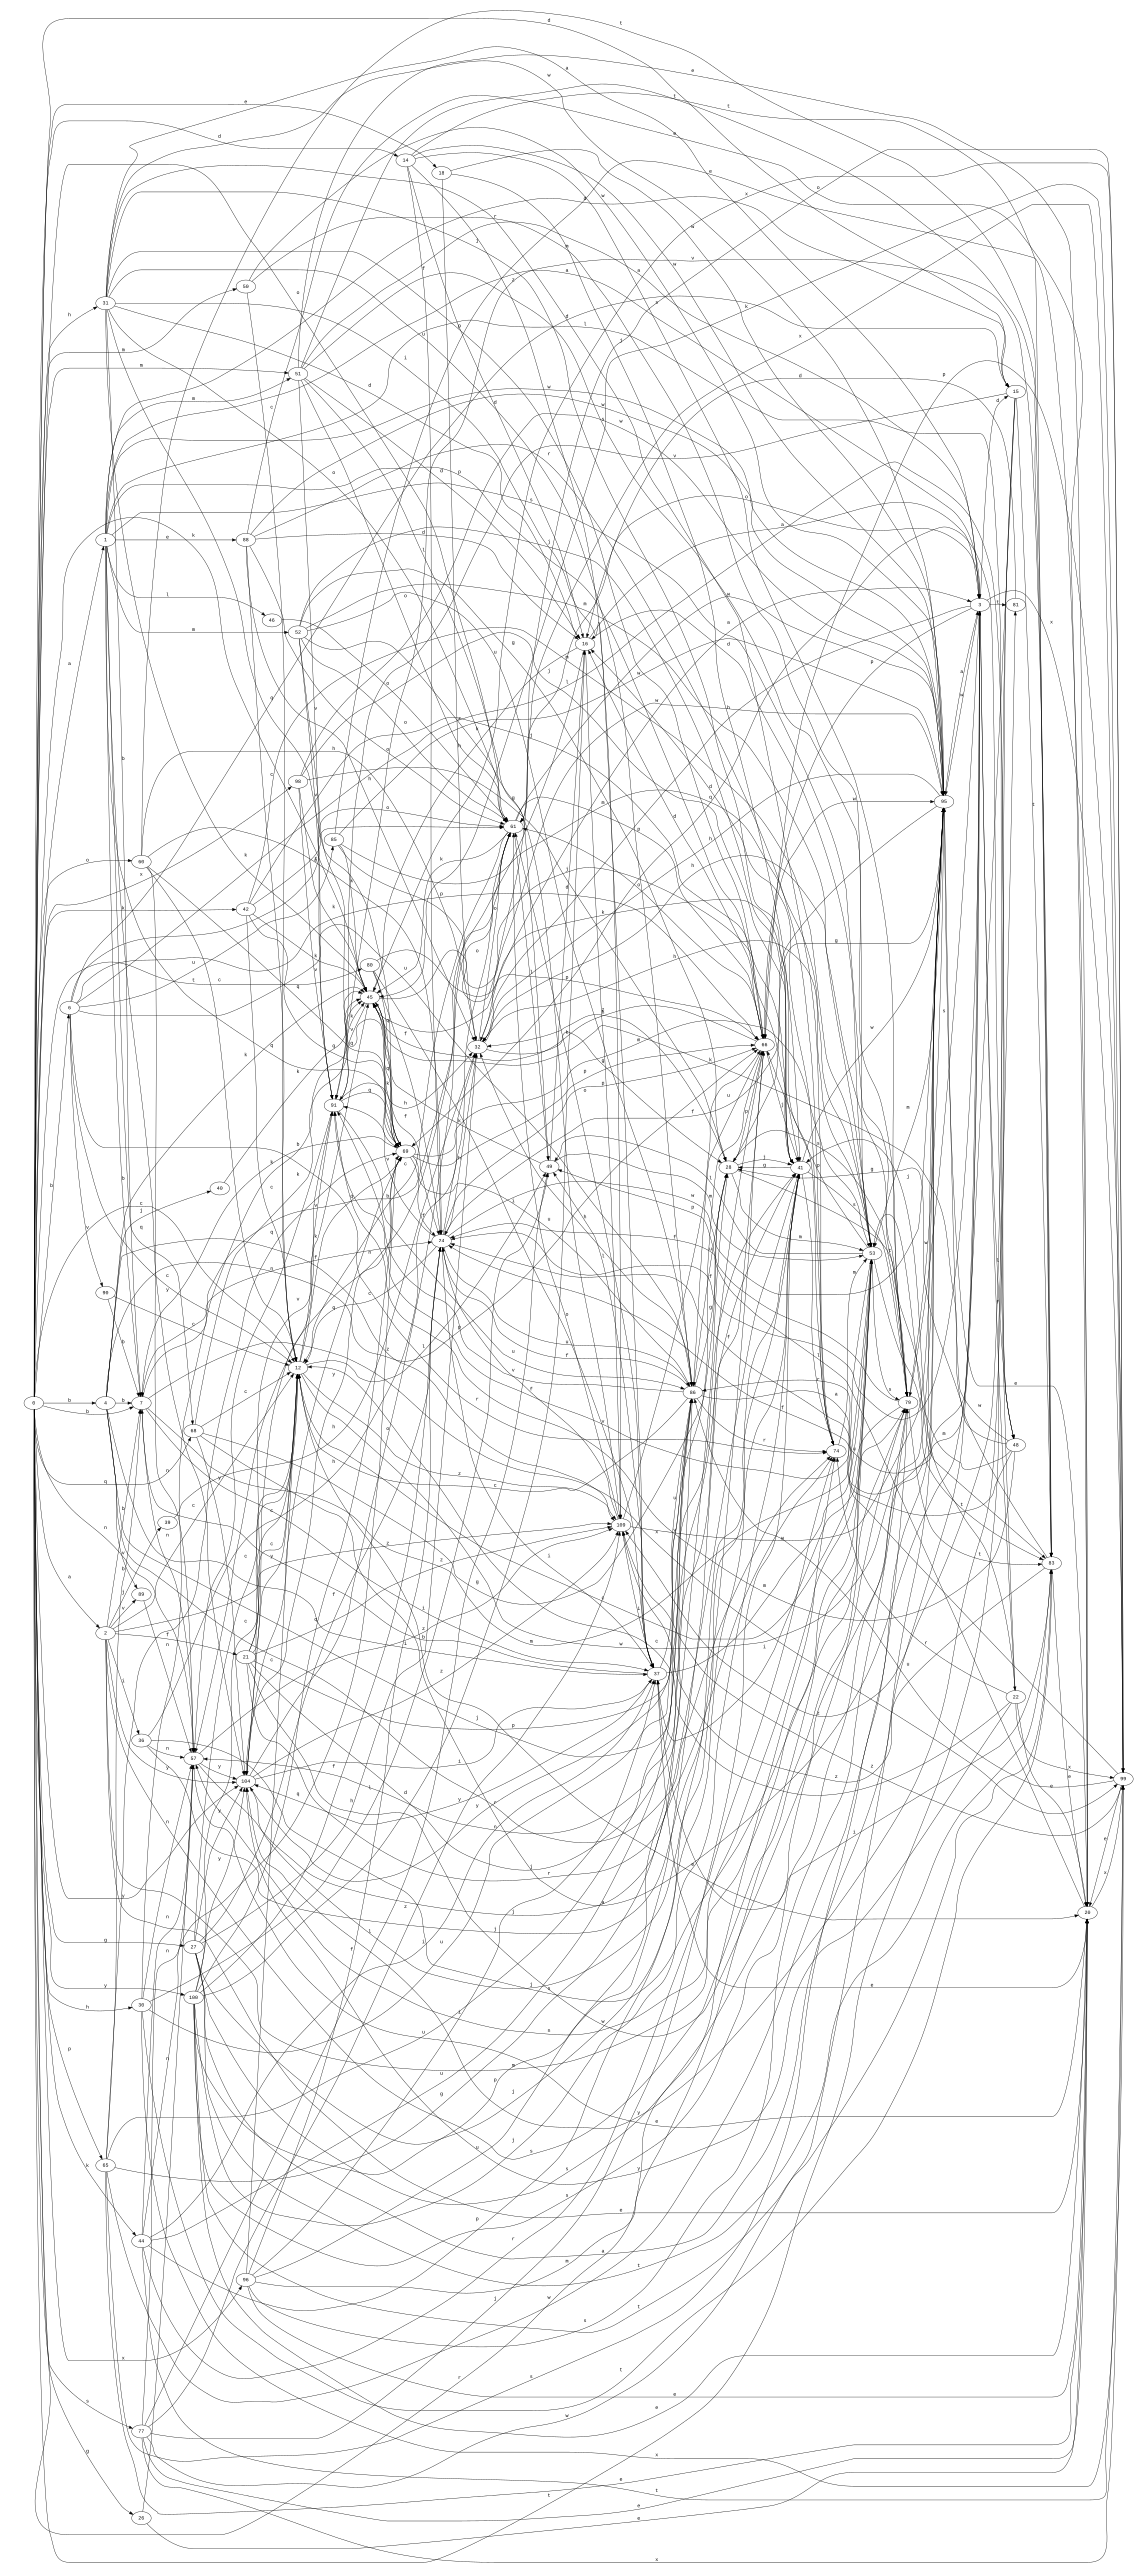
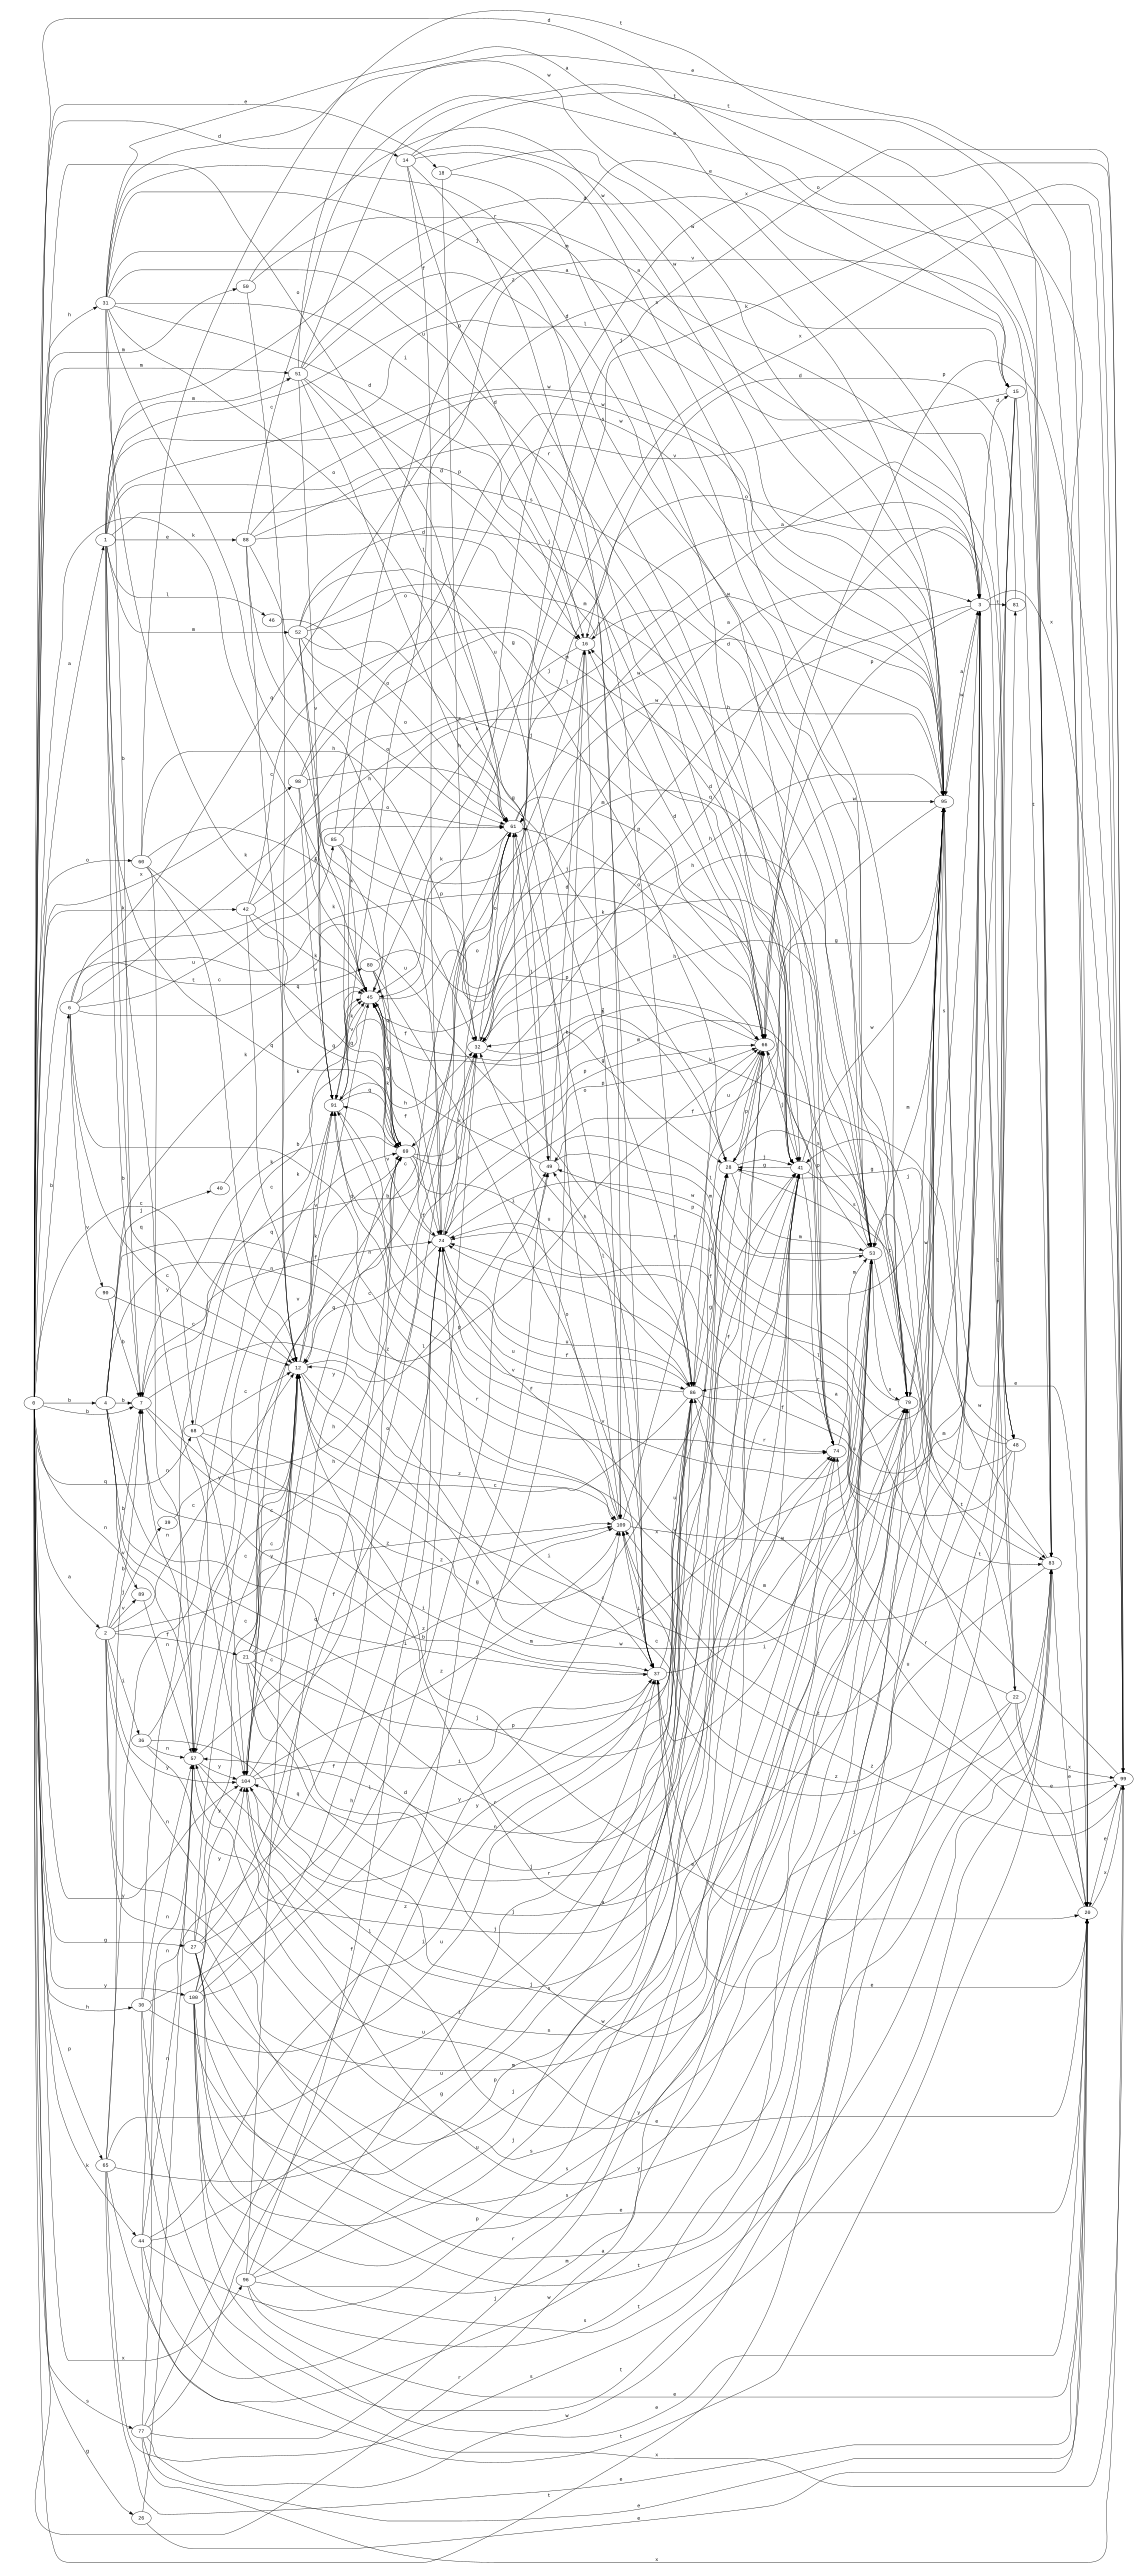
(901, 2500) -> (799, 2333)
